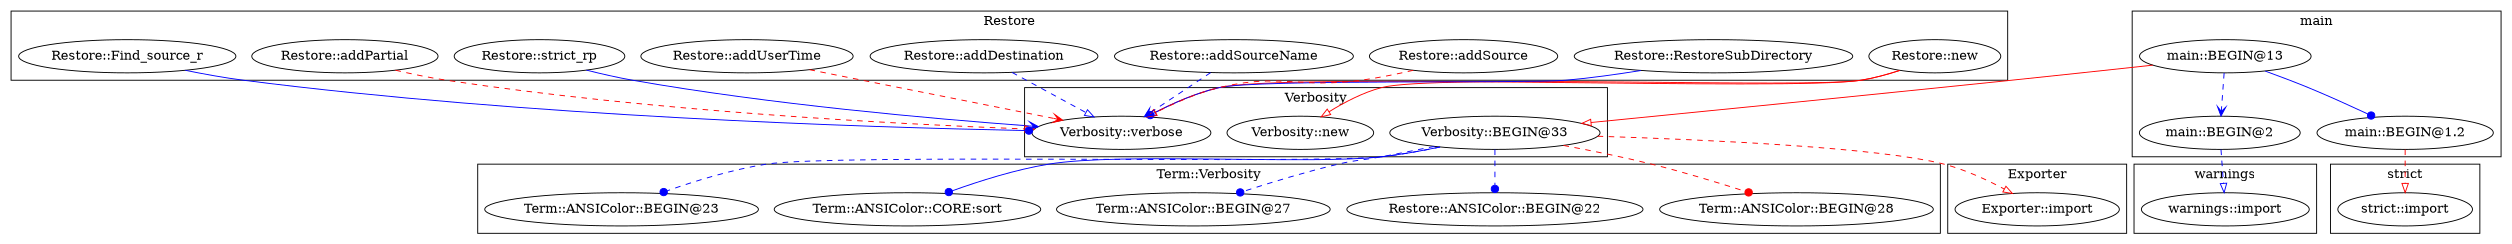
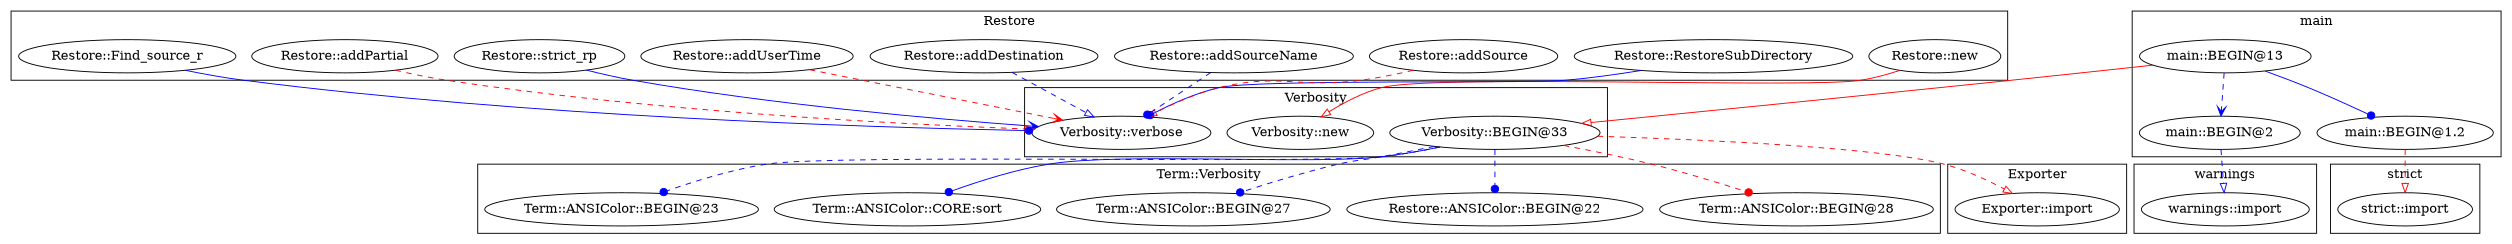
(1526, 82) -> none
(1179, 94) -> (1179, 94)
